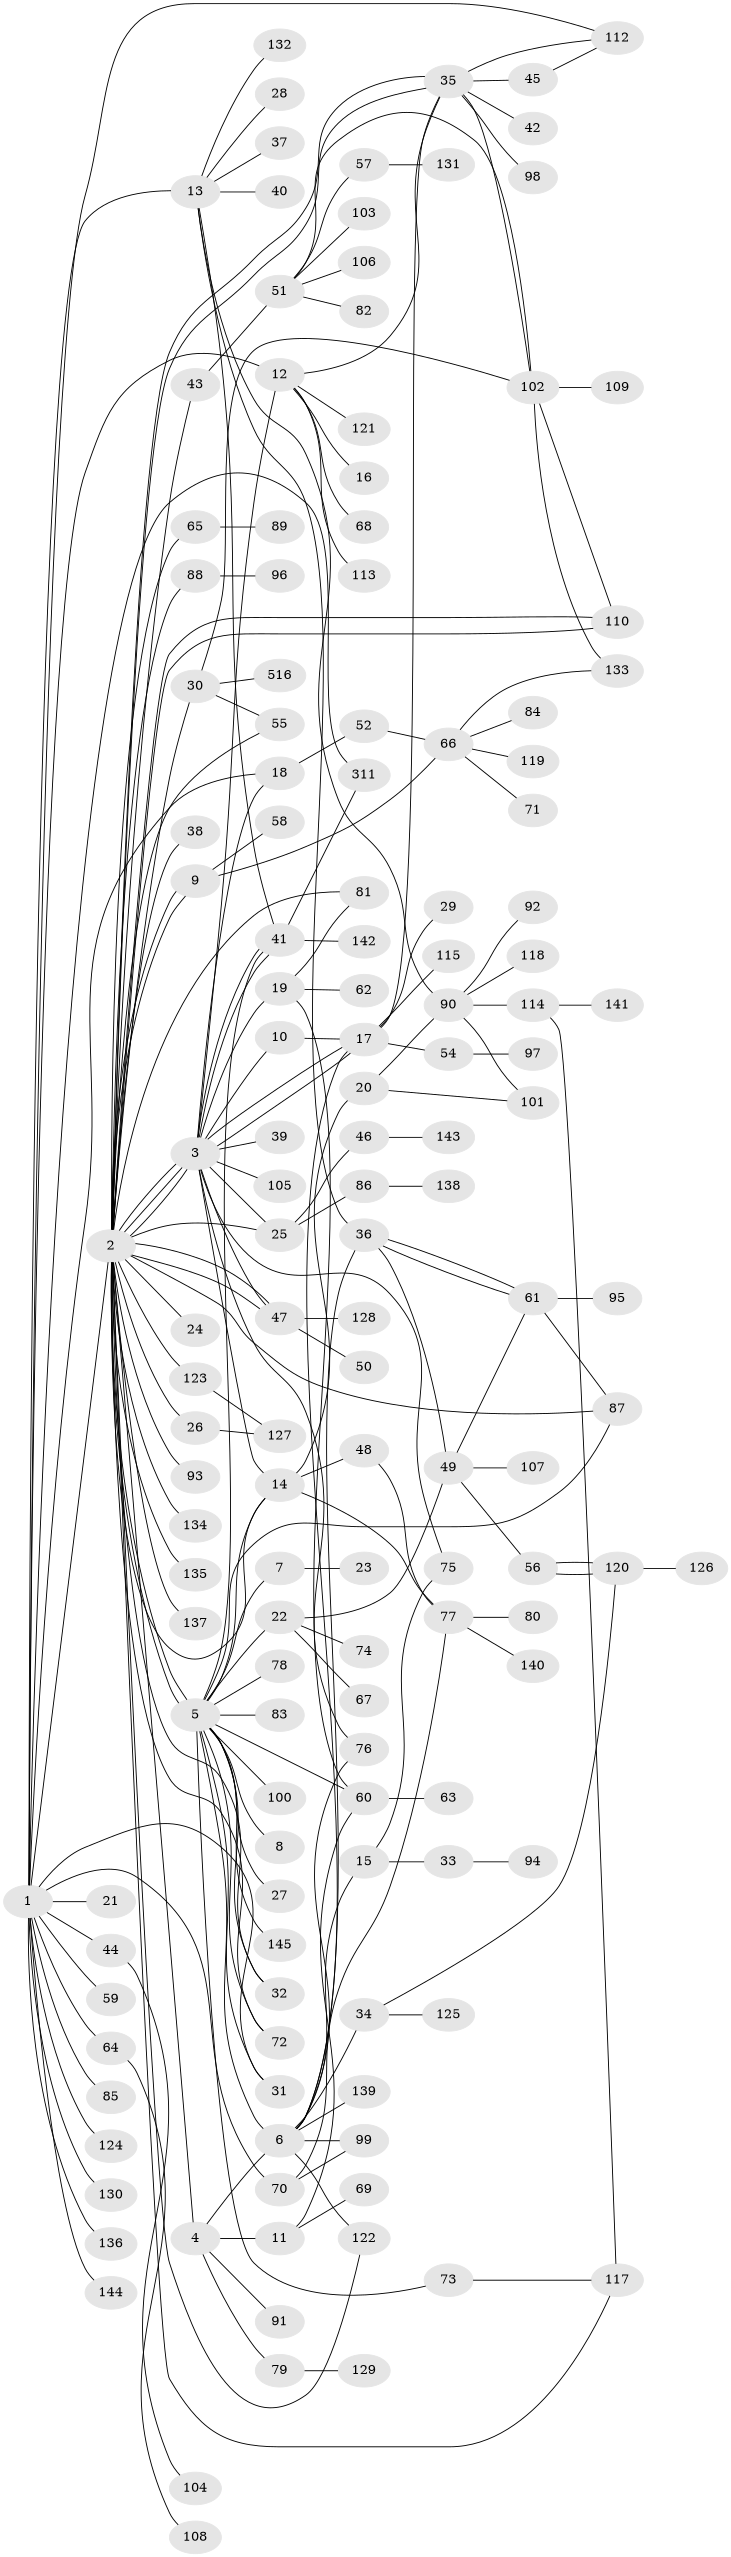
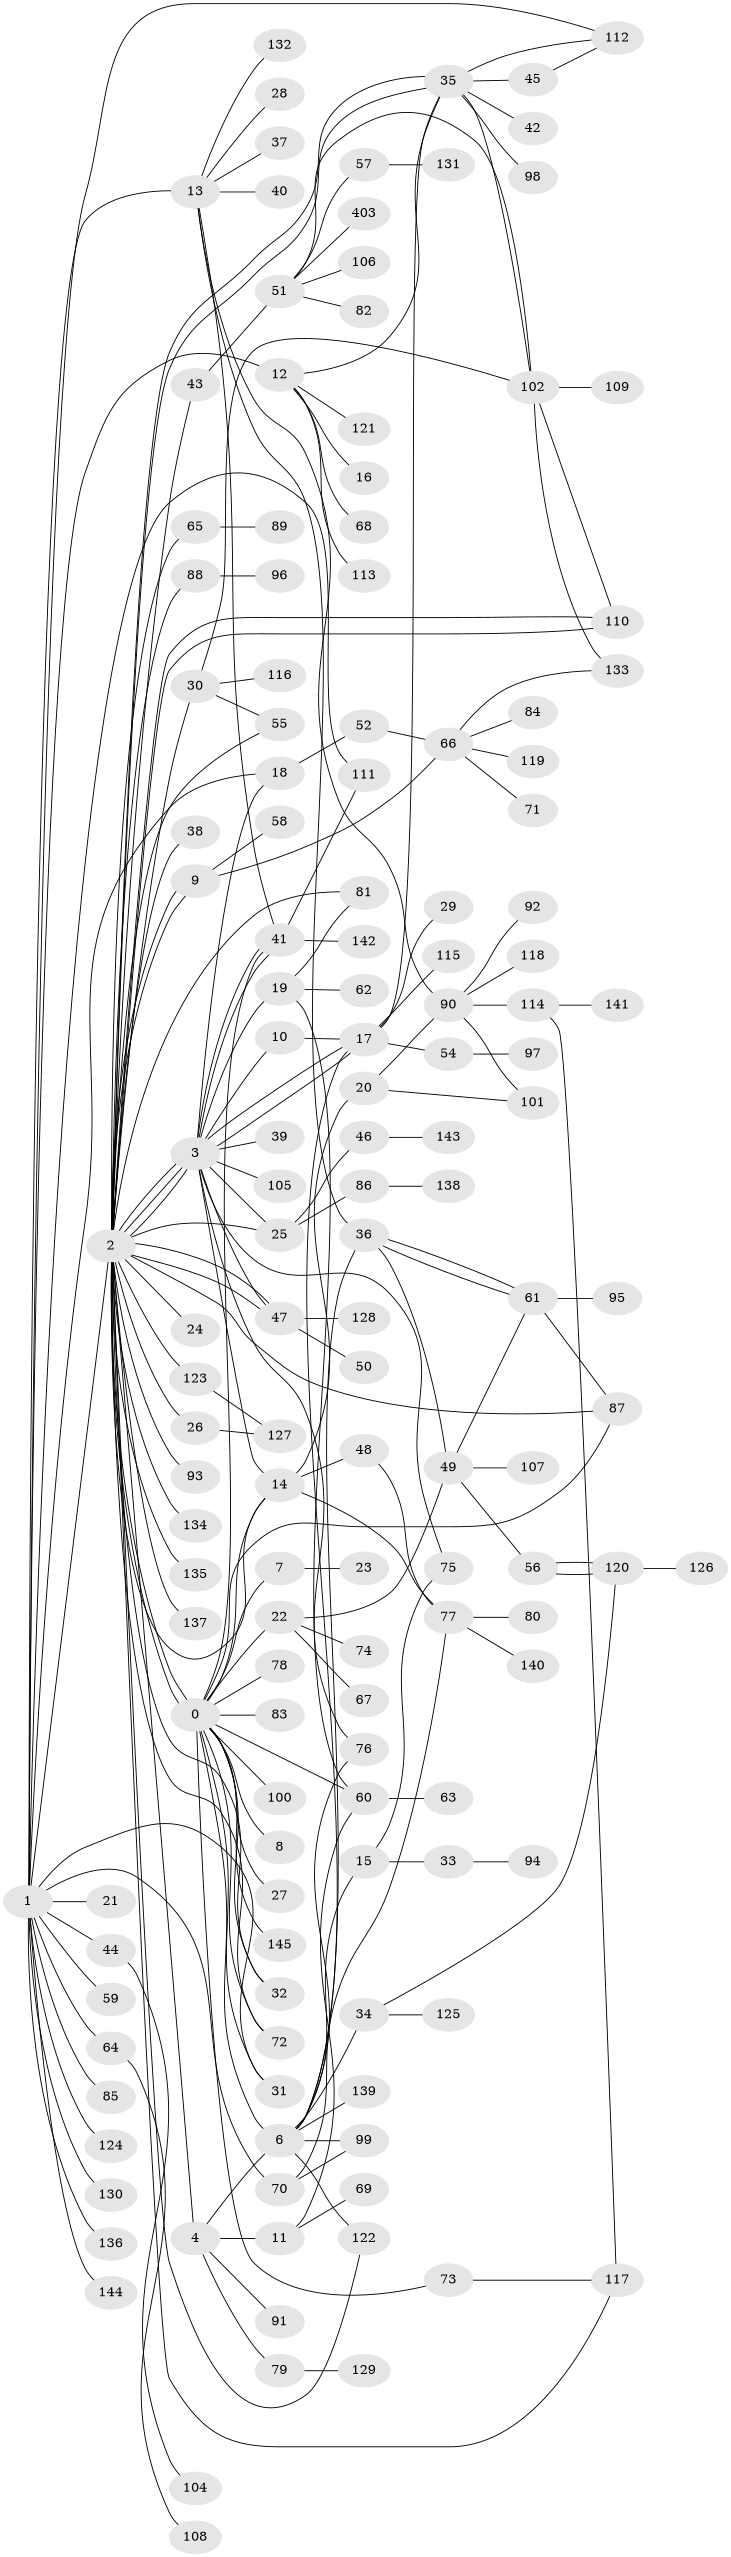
(364, 214) -> (364, 214)
(280, 676) -> (280, 676)
(231, 763) -> none
(364, 775) -> (364, 775)
(195, 1715) -> (195, 1715)
